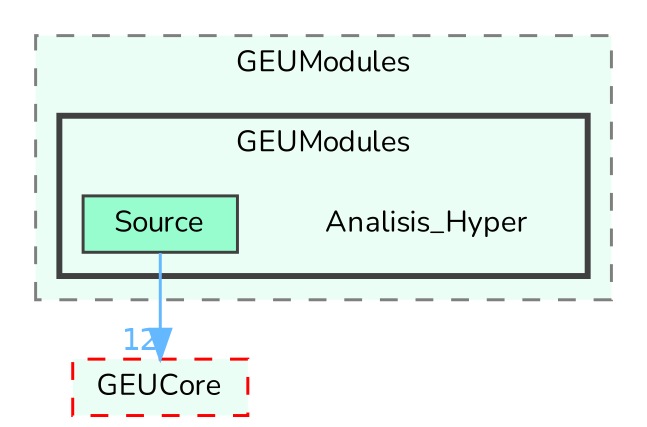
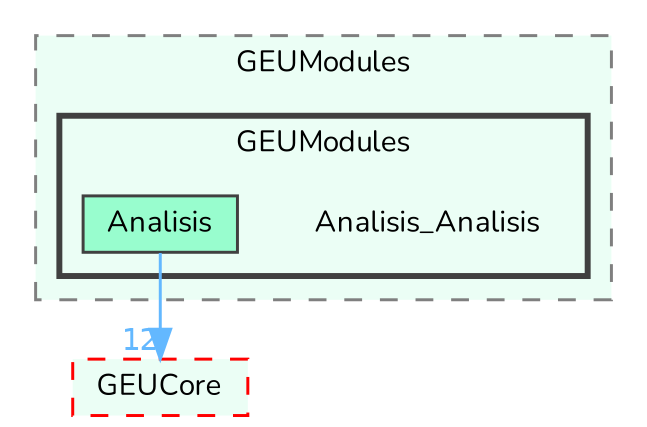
(160, 224) -> (160, 224)
(427, 224) -> (427, 224)
